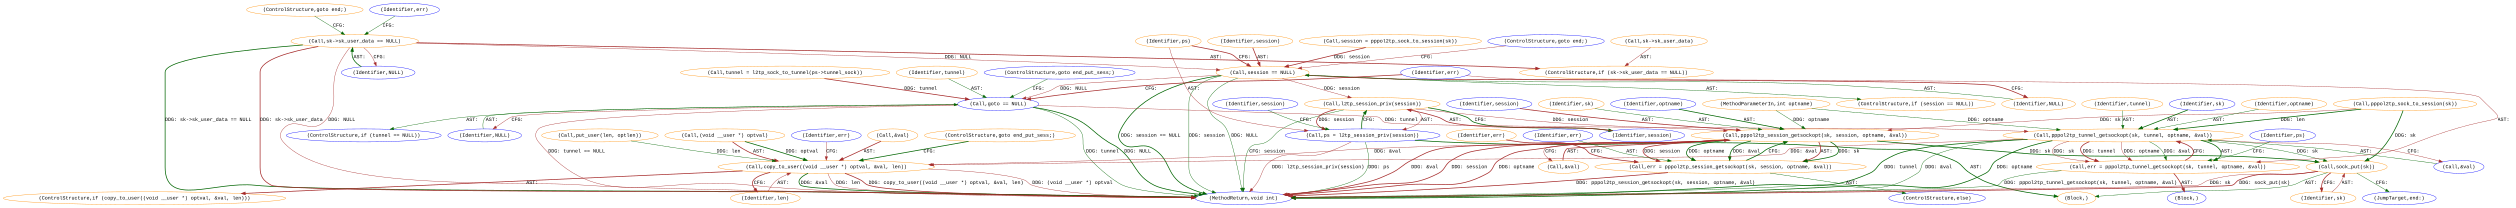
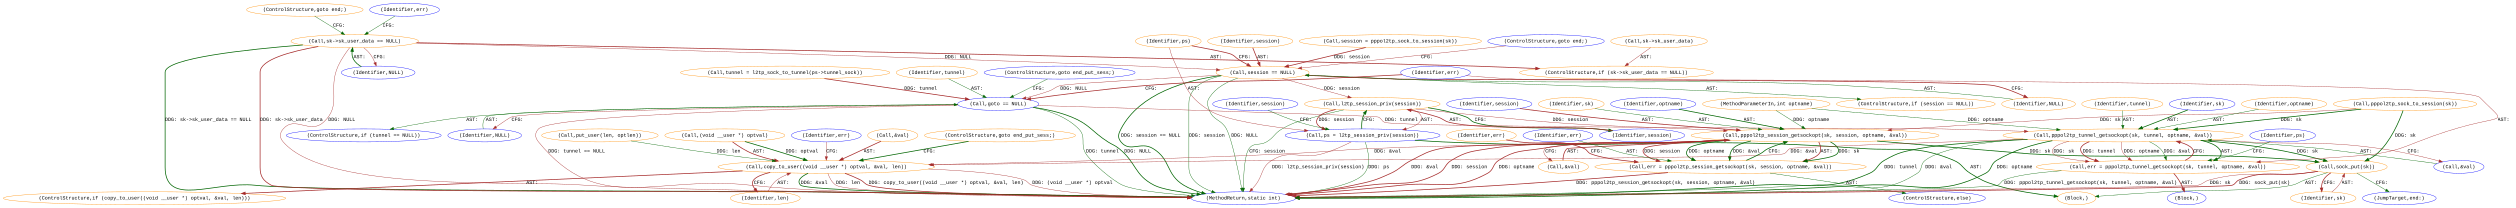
(2293, 120) -> (2291, 120)
(2262, 147) -> (2262, 147)
(1243, 198) -> (1243, 198)
